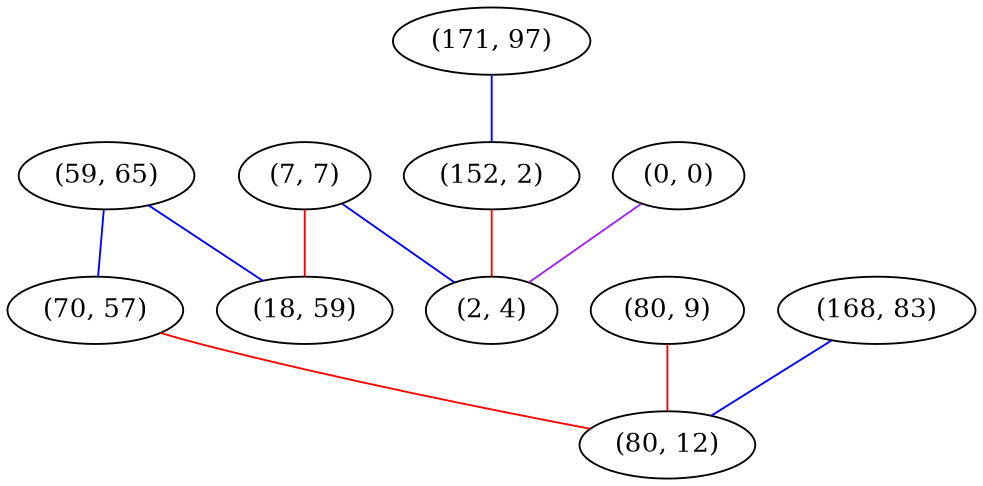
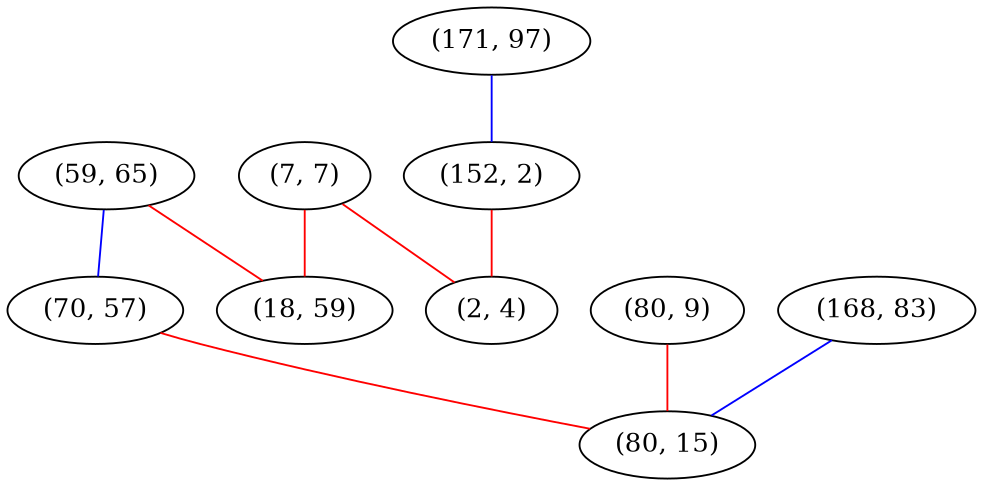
(679, 176) -> none
(206, 243) -> (206, 243)
(399, 243) -> (399, 243)
(667, 445) -> (667, 445)
